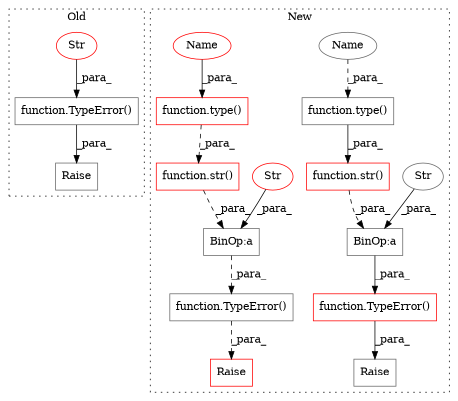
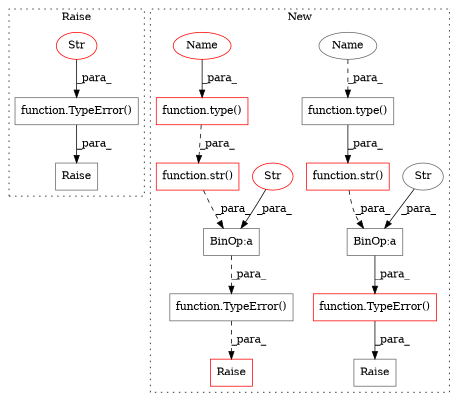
(77, 18) -> (77, 18)
